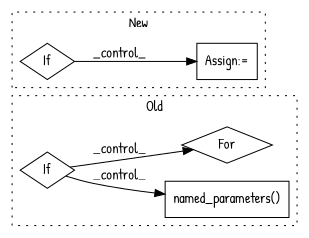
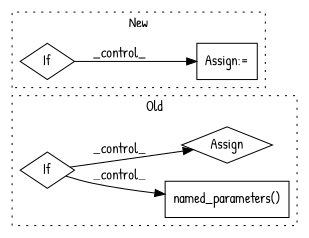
(227, 145) -> (227, 145)
